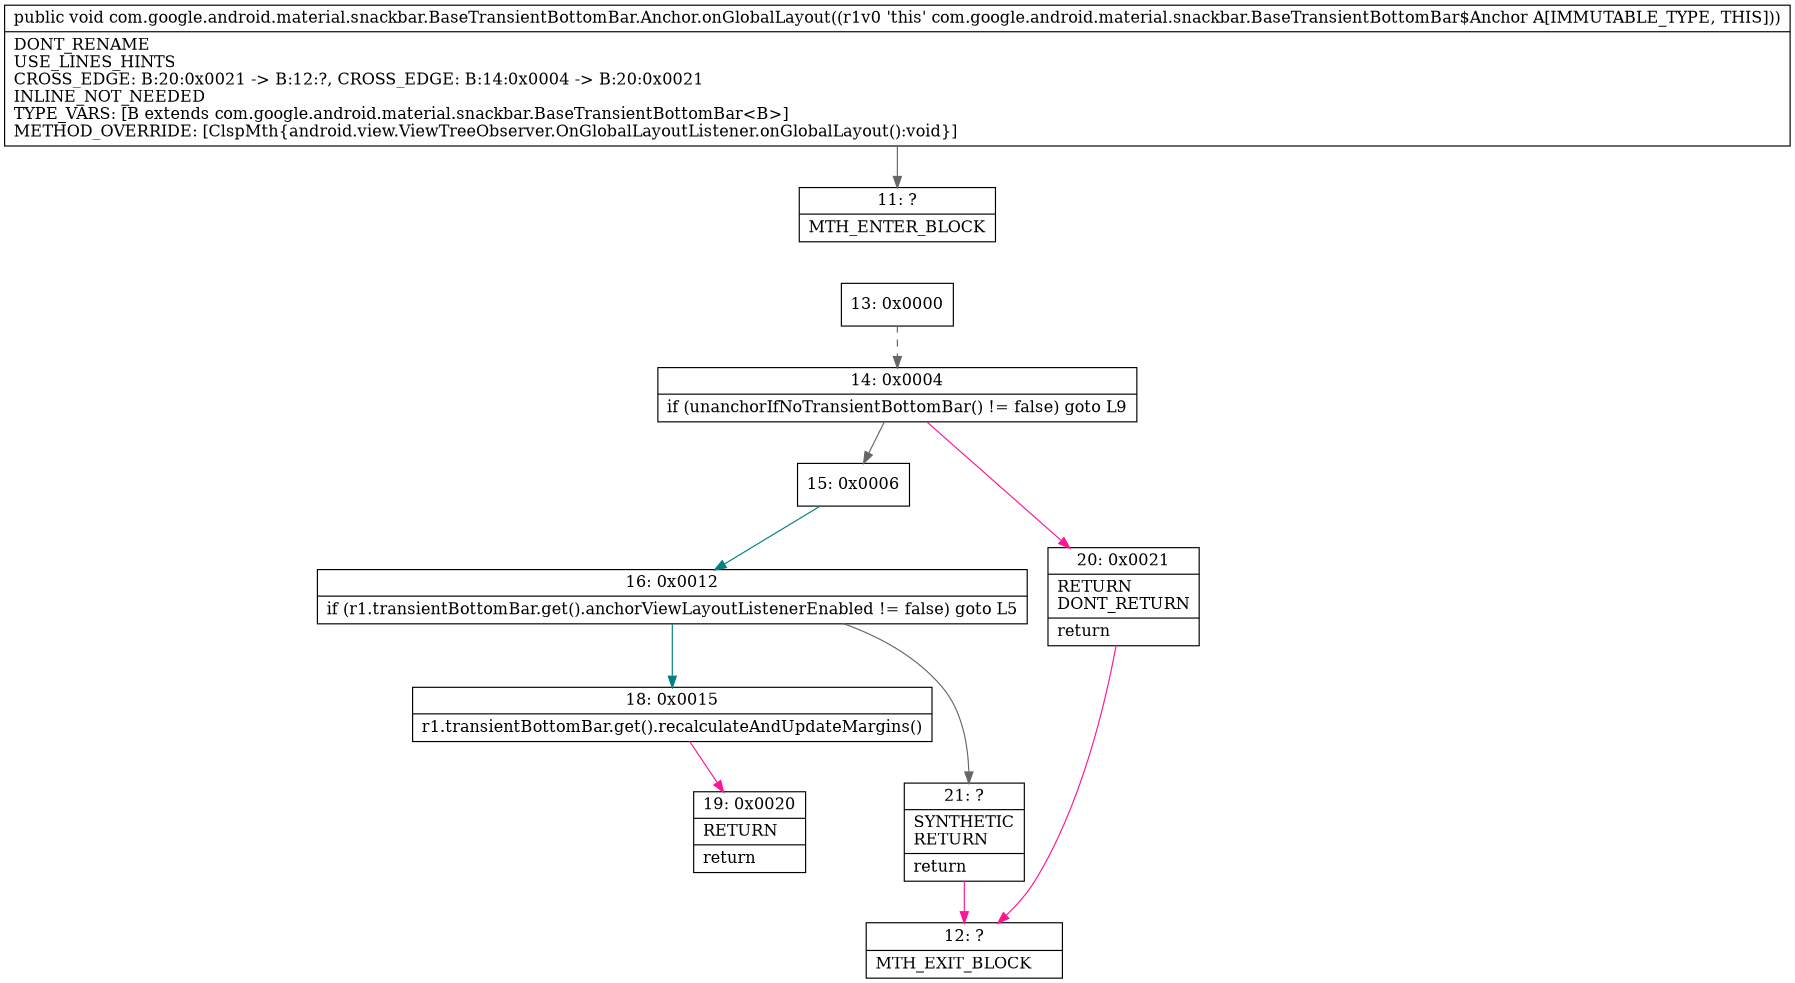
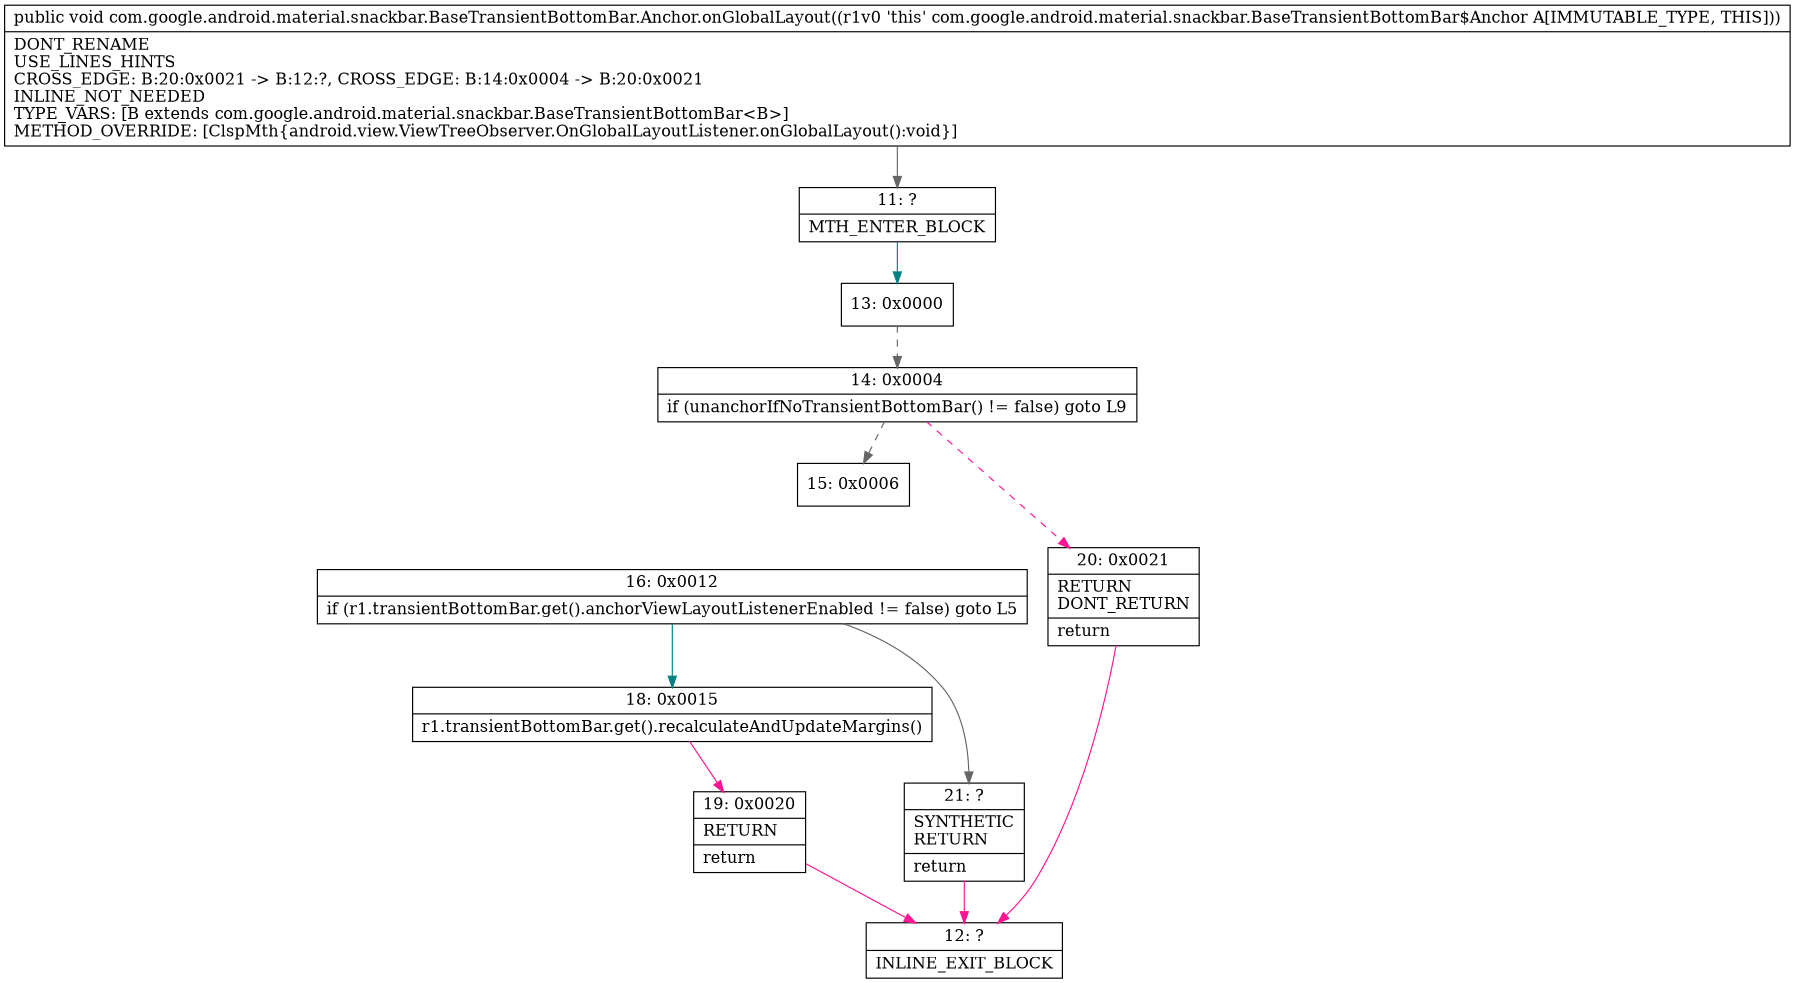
none -> (897, 257)
(877, 437) -> (877, 437)
(994, 481) -> (994, 481)
(773, 535) -> none
none -> (856, 891)
(954, 964) -> (964, 964)
